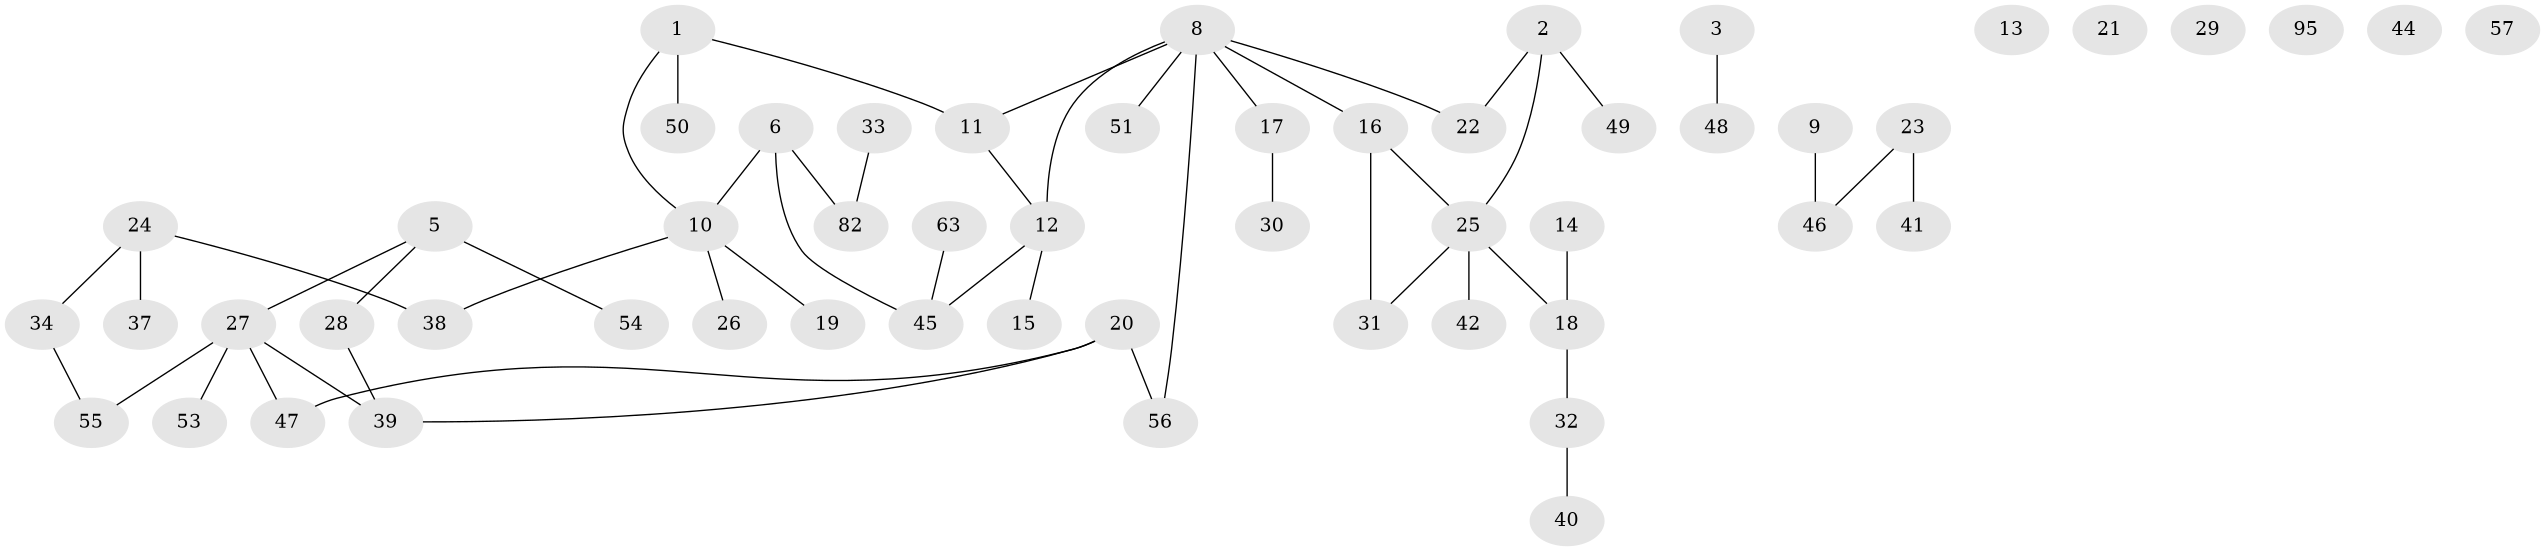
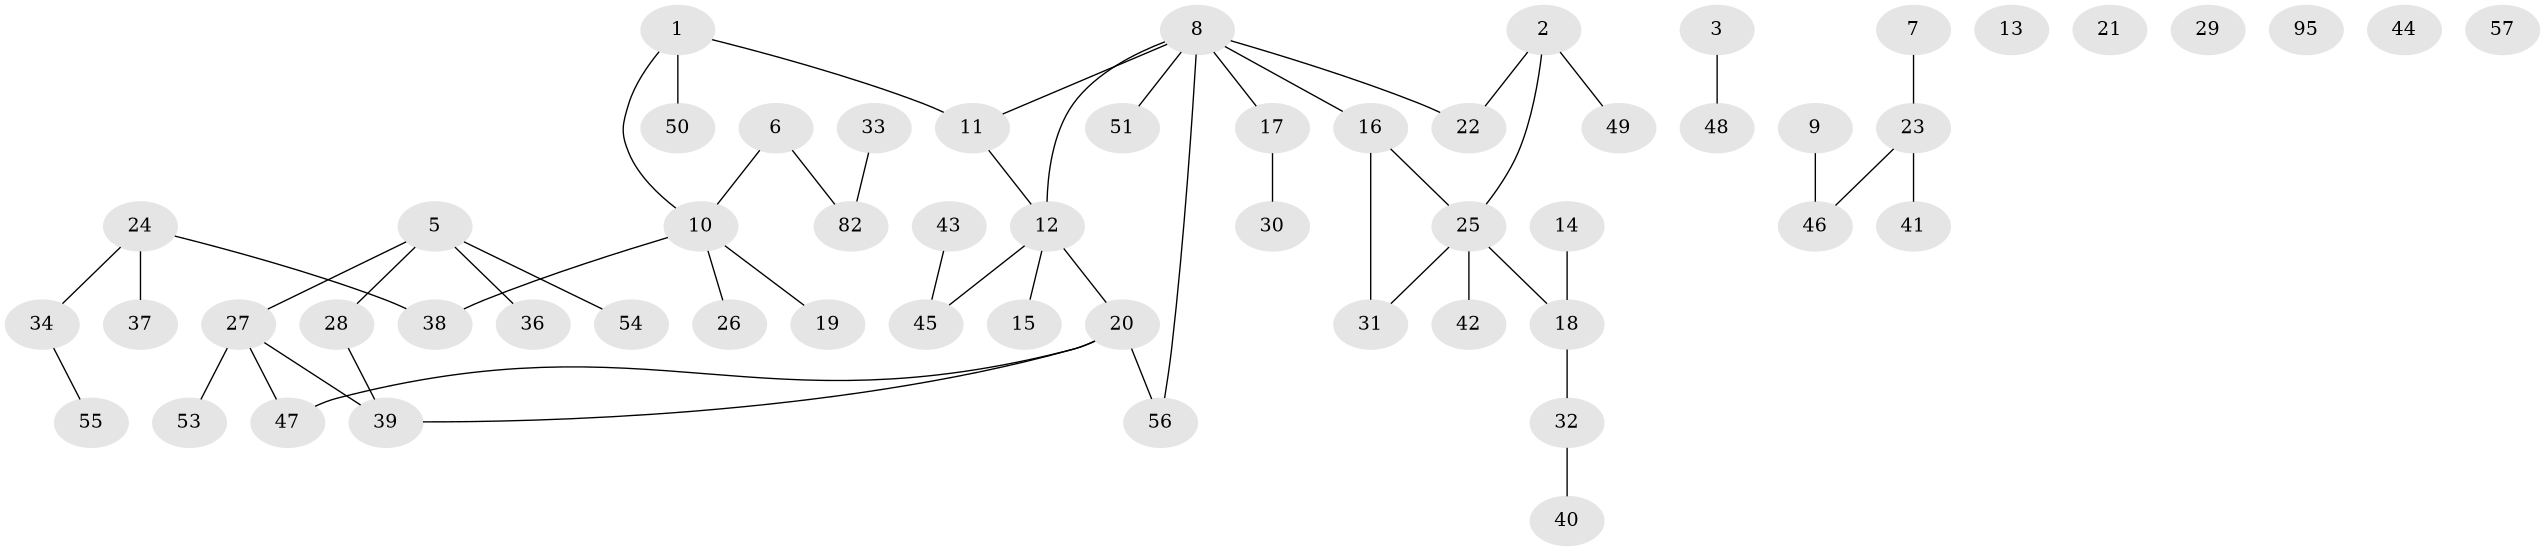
none -> (1914, 30)
(949, 226) -> (949, 226)
(805, 254) -> none
none -> (1085, 276)
none -> (533, 325)
(165, 374) -> none
